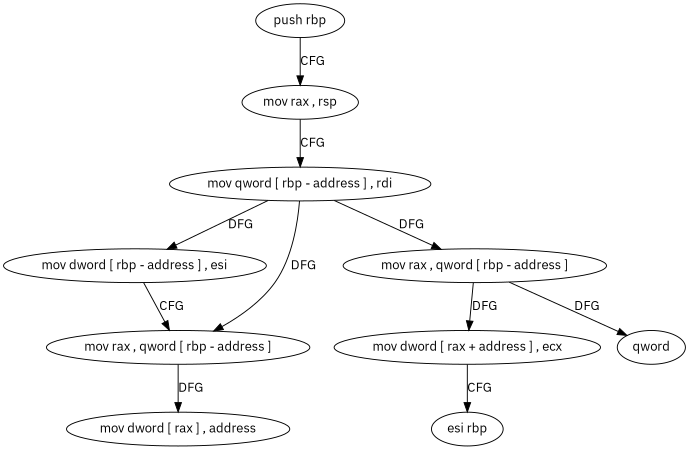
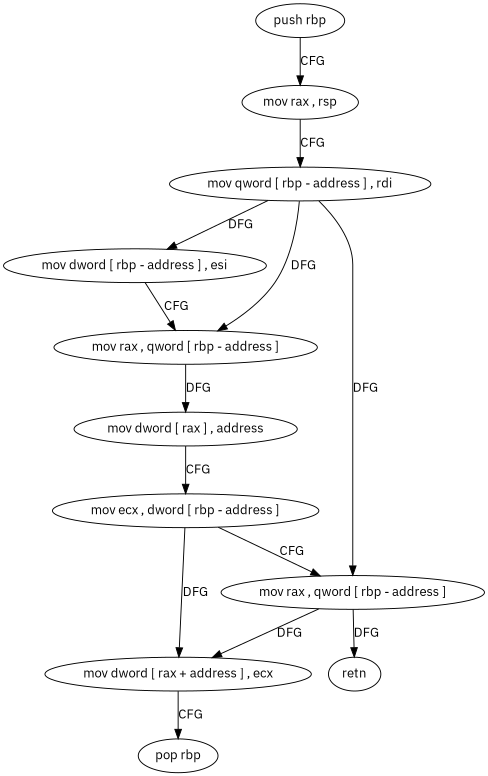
(651, 347) -> (355, 674)
(467, 429) -> (178, 756)
none -> (186, 511)
